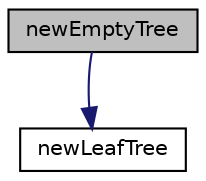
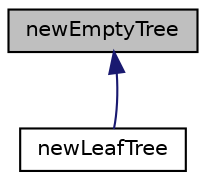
(89, 80) -> (117, 101)
